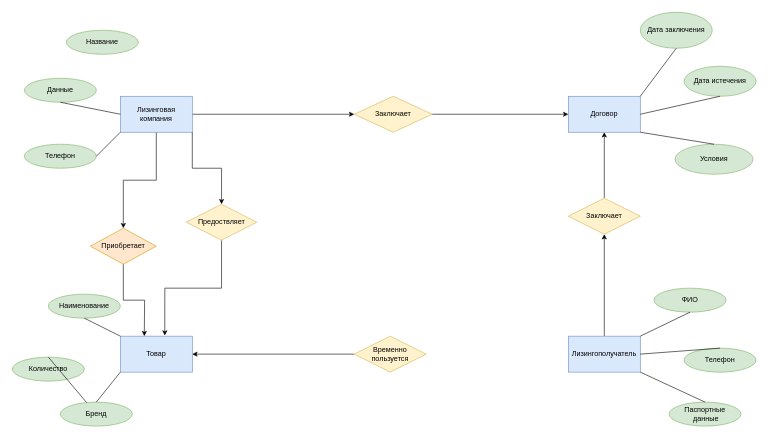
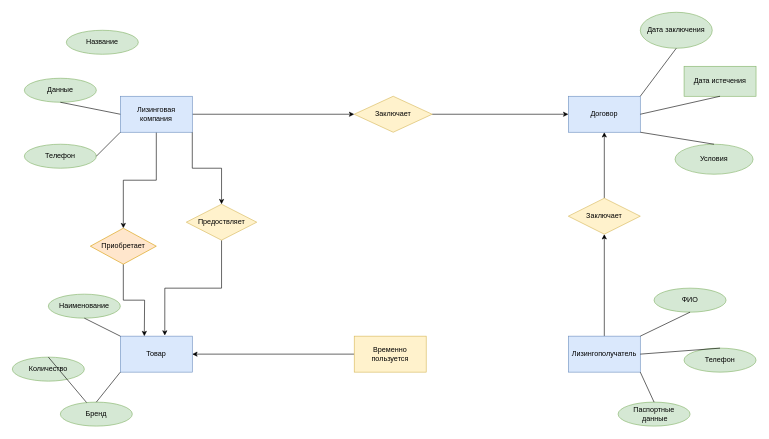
(720, 81) -> (720, 81)
(390, 354) -> (390, 354)
(705, 414) -> (654, 414)
